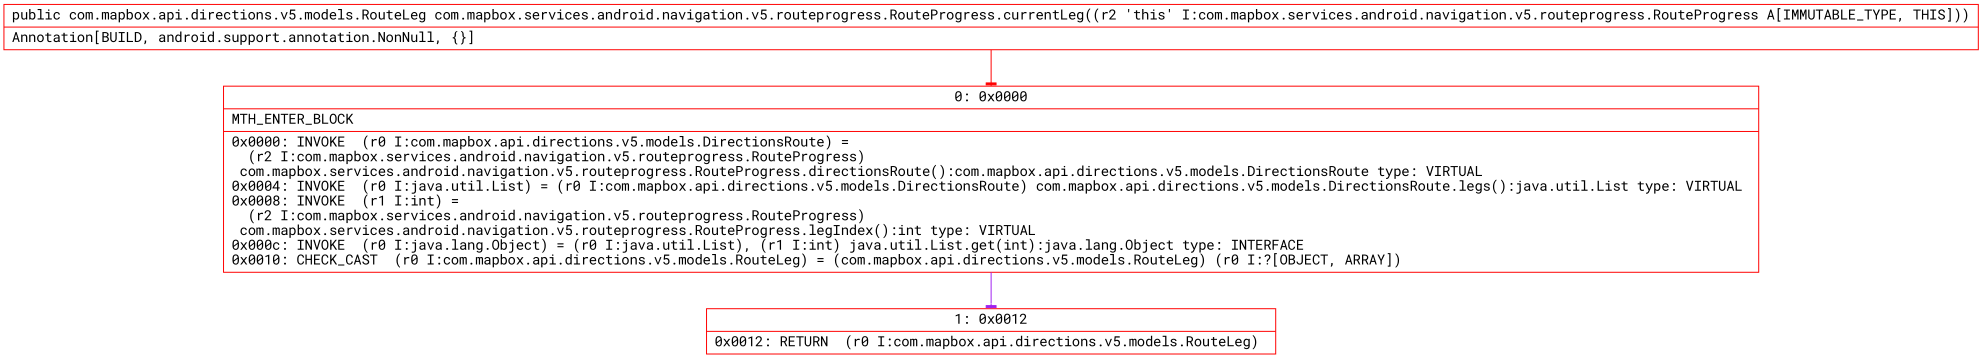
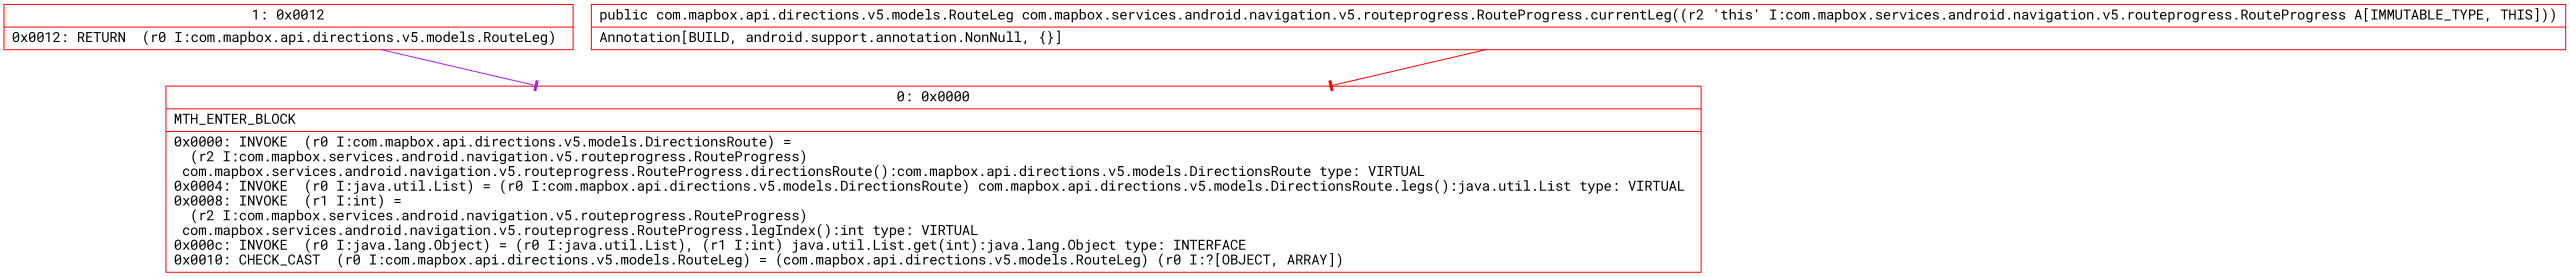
(991, 288) -> (457, 67)
